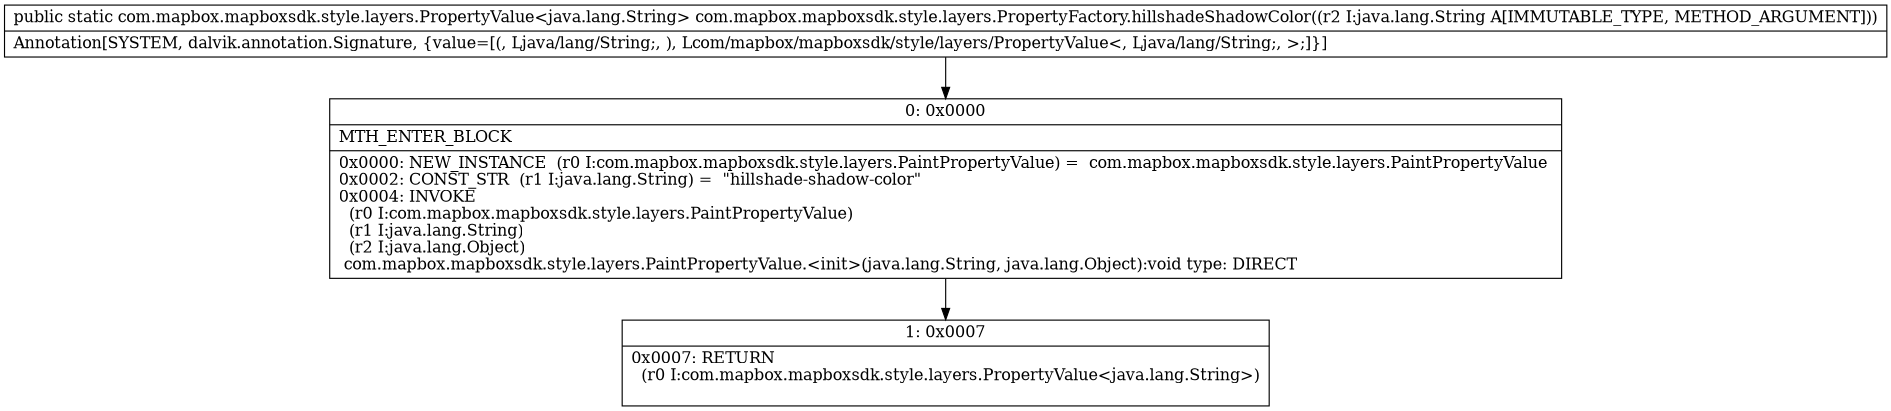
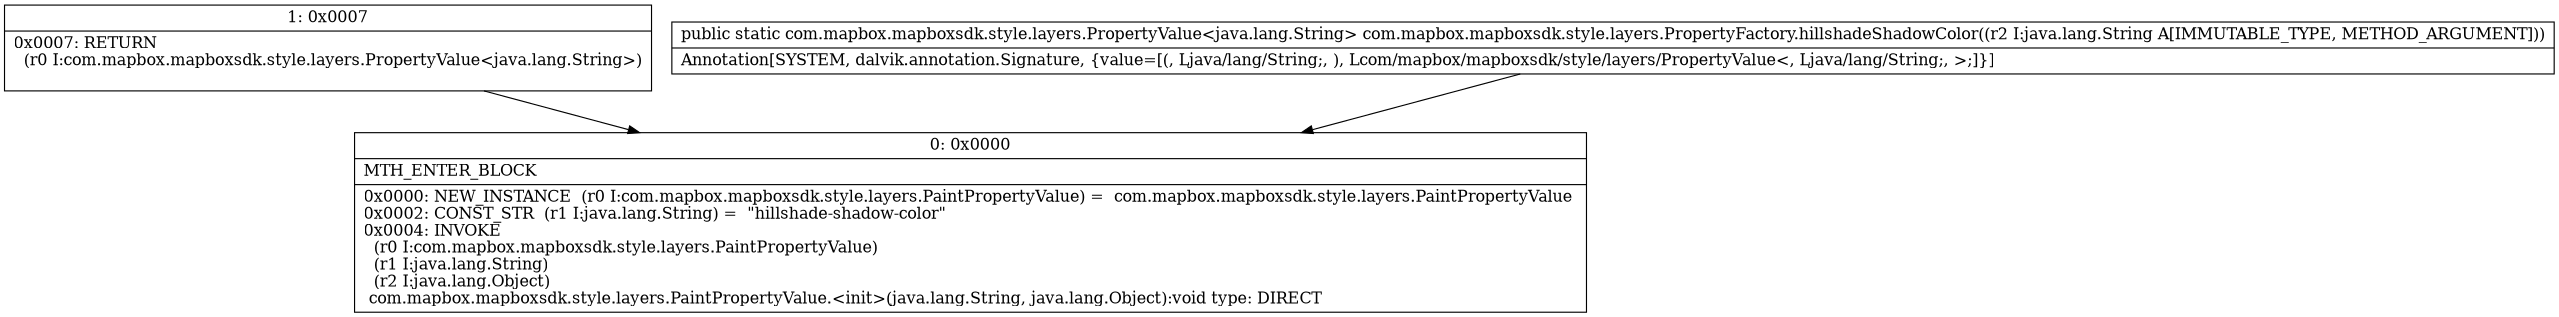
(946, 294) -> (556, 110)
